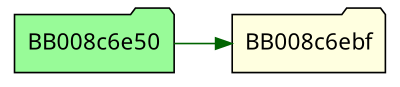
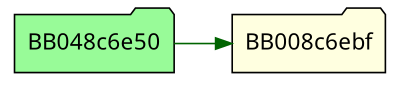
(94, 44) -> (94, 44)
